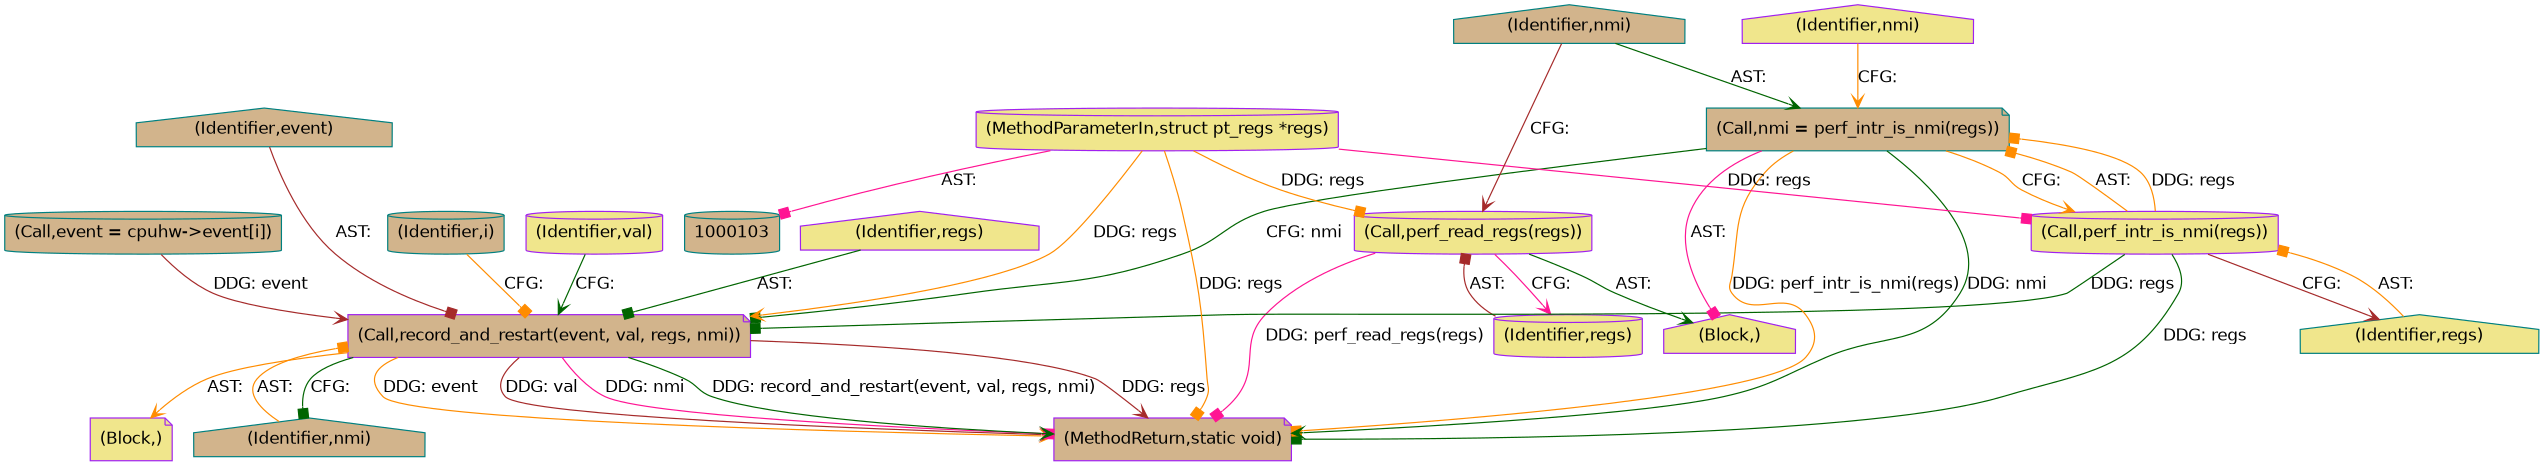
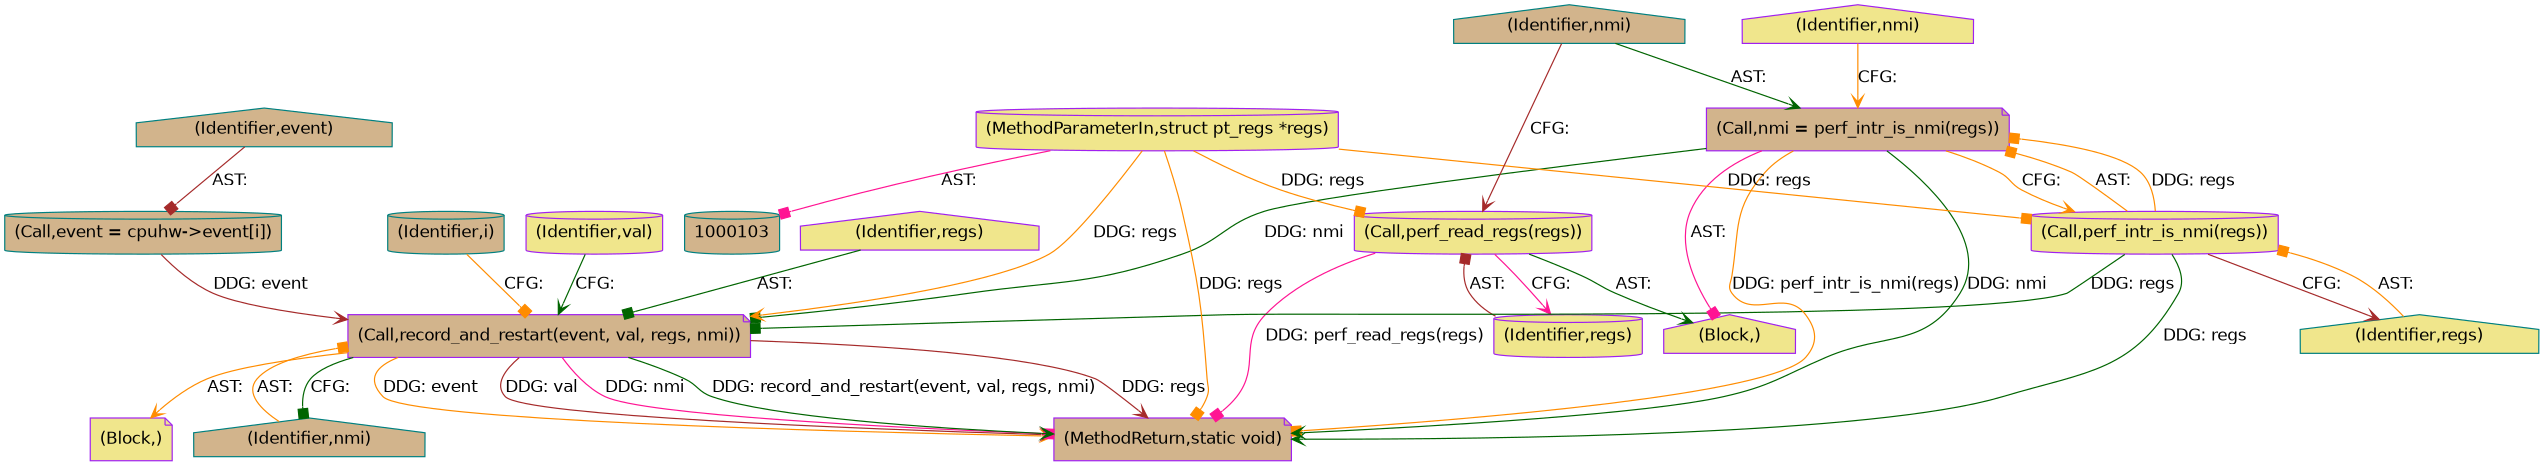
(1858, 129) -> (1858, 129)
(1679, 184) -> (1679, 184)
(1304, 233) -> (1304, 233)
(334, 253) -> (211, 175)
(1781, 427) -> (1781, 427)
